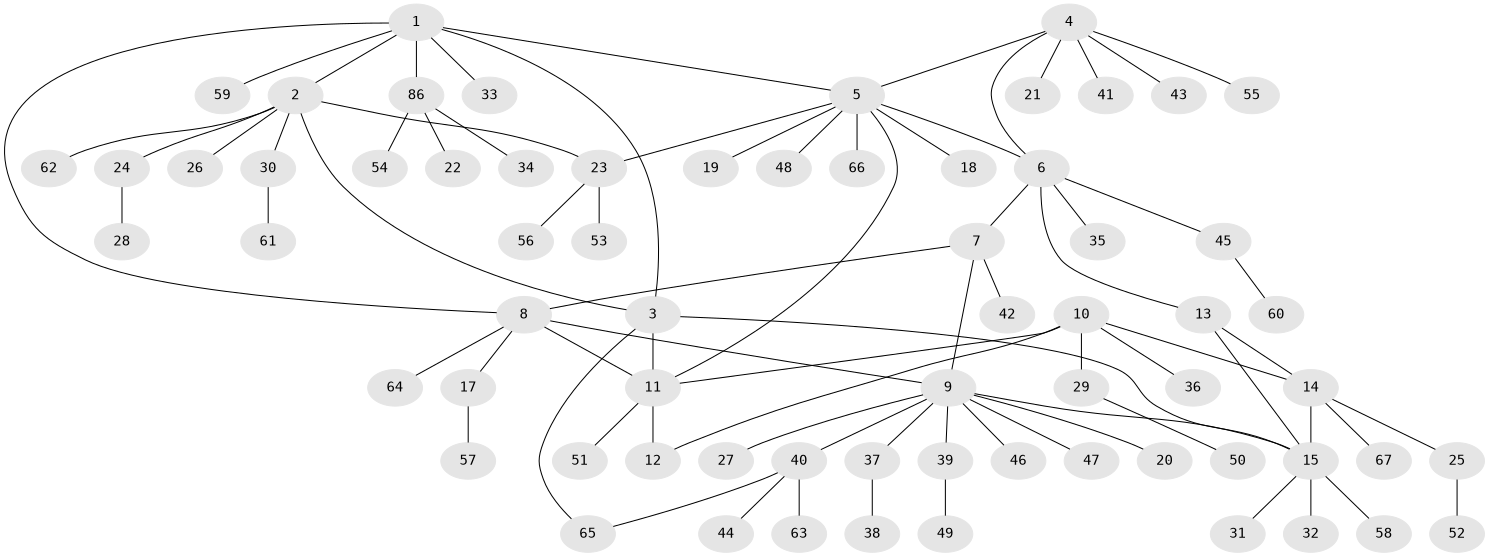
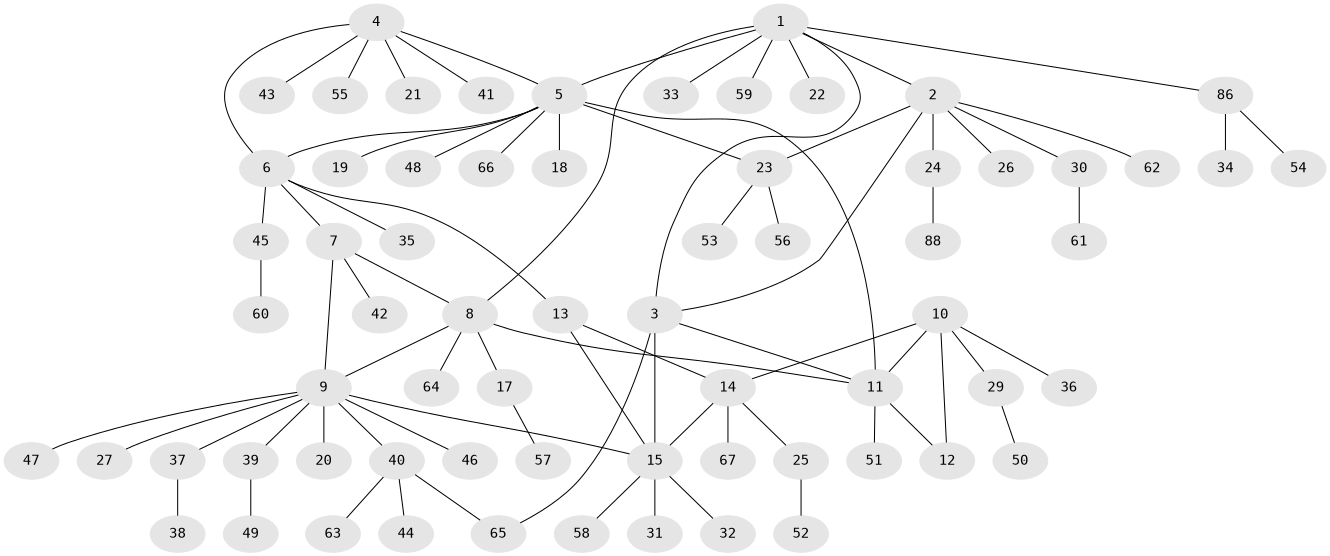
(435, 132) -> (799, 59)
(122, 242) -> (933, 242)
